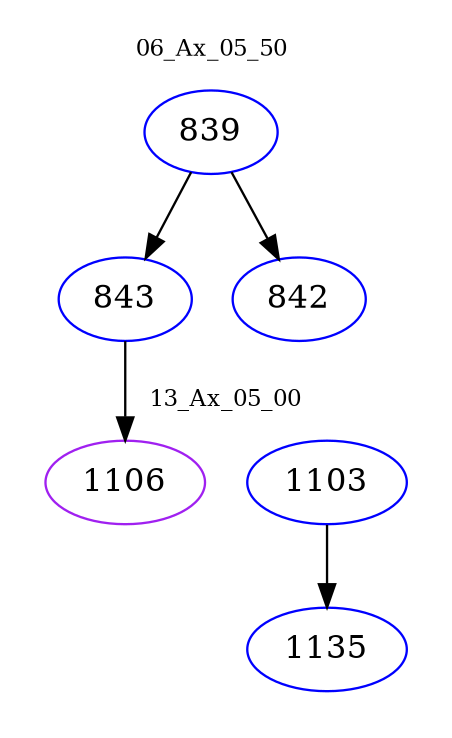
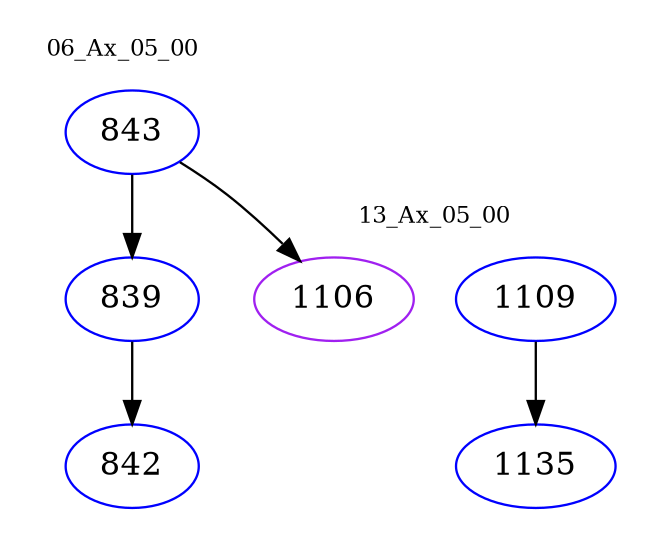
(212, 50) -> (123, 50)
(174, 205) -> (132, 204)
(327, 482) -> (536, 299)
